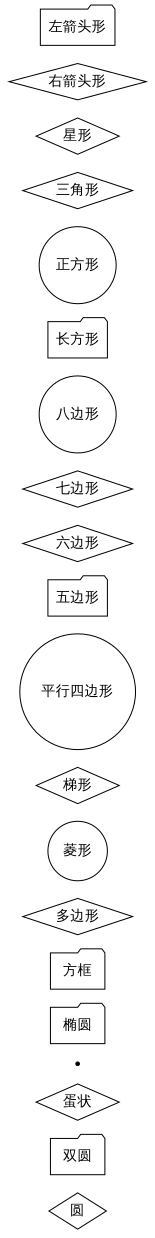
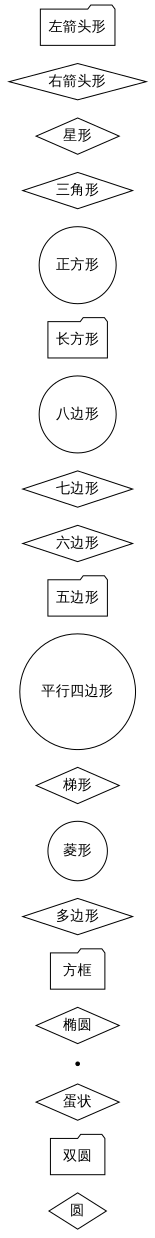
(78, 1025) -> (78, 1025)
